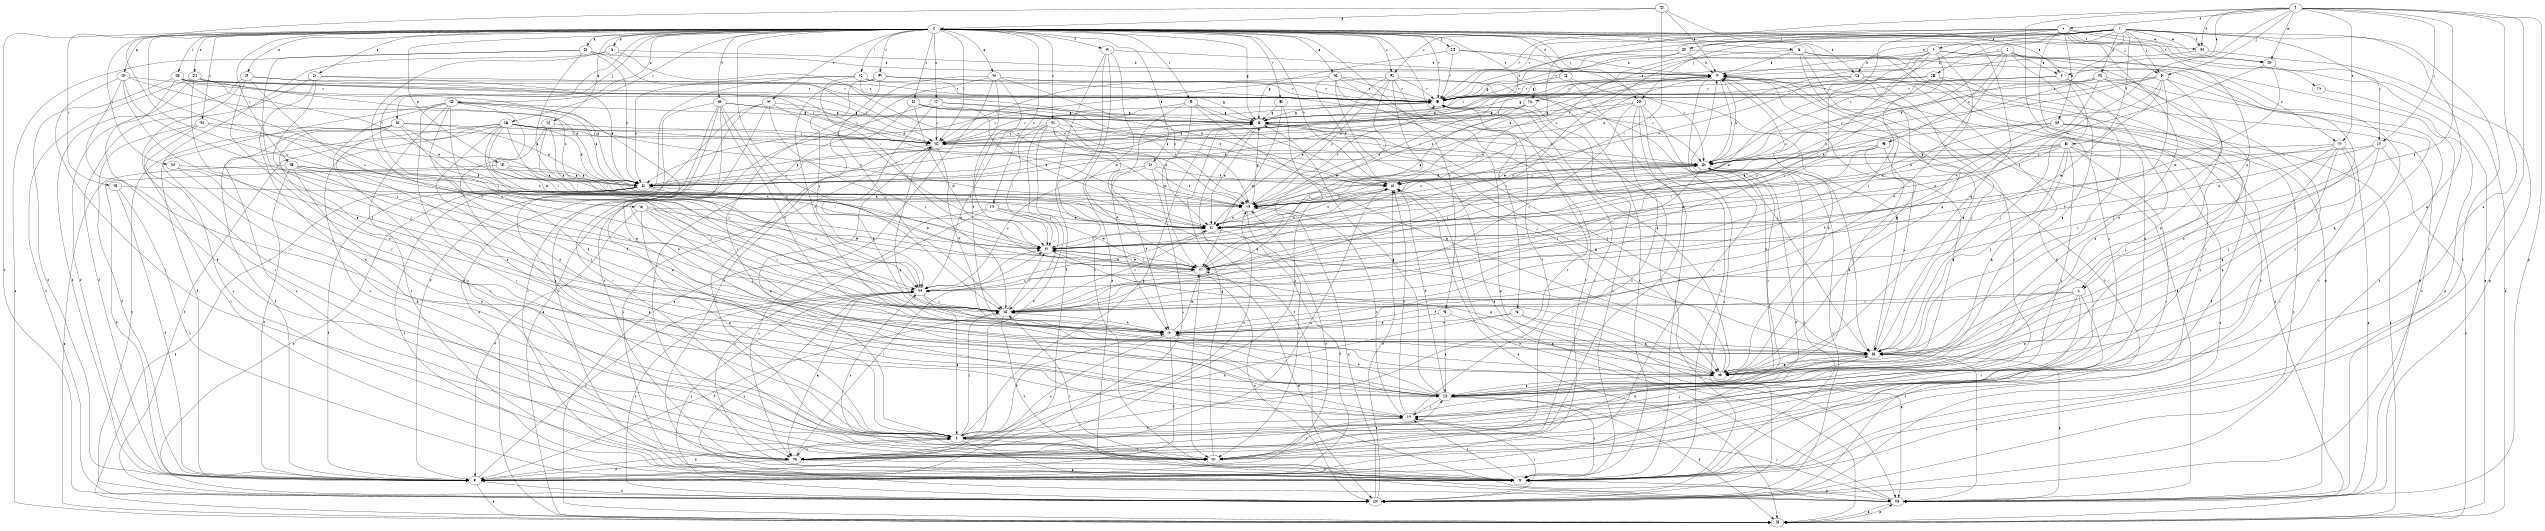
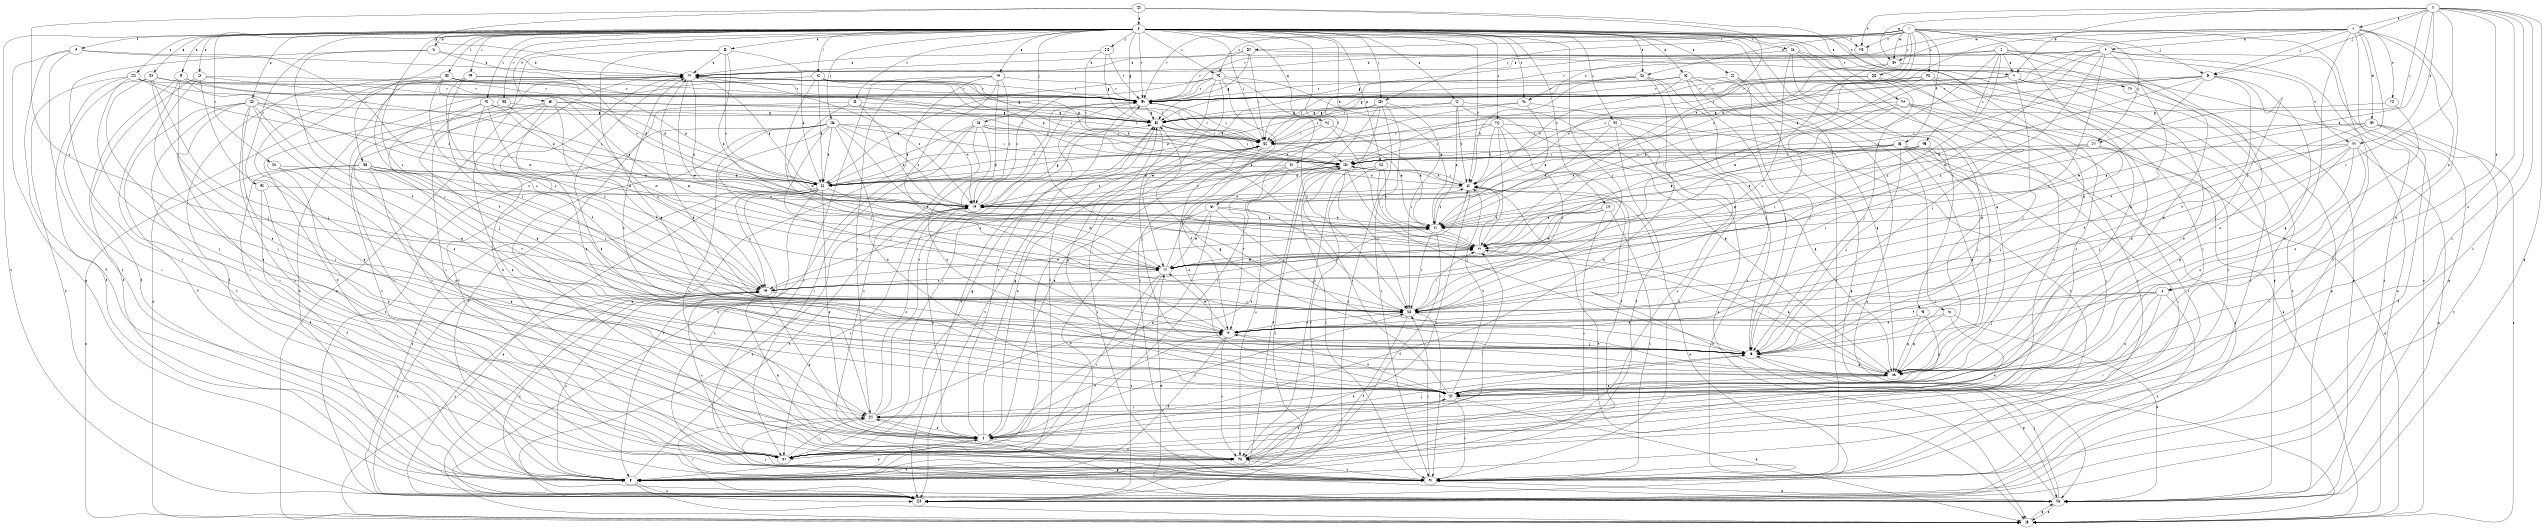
none -> (2392, 102)
(1603, 181) -> none
